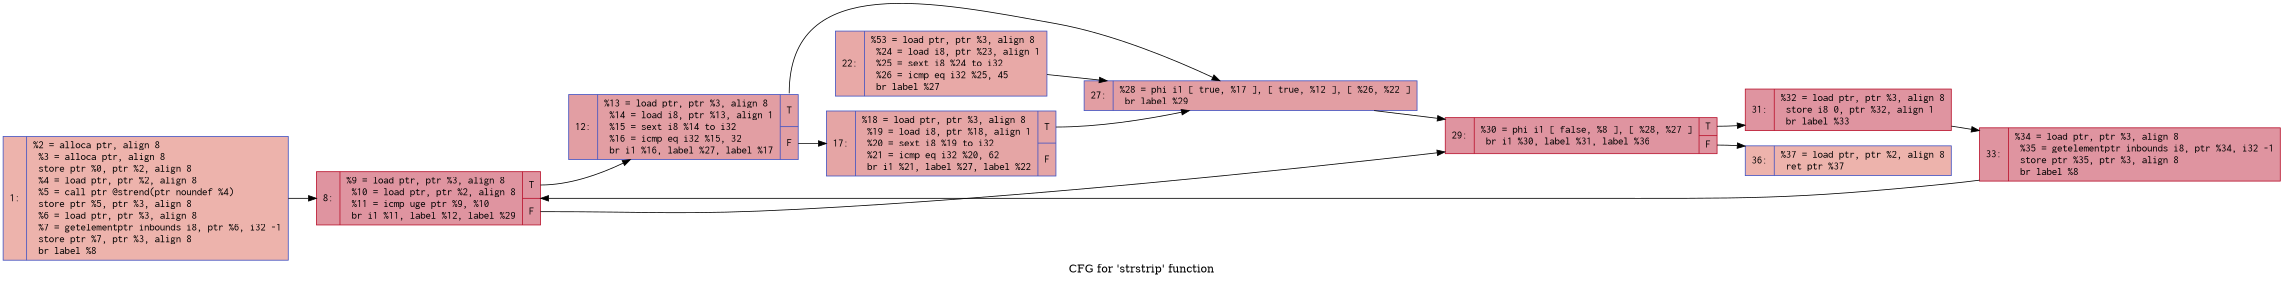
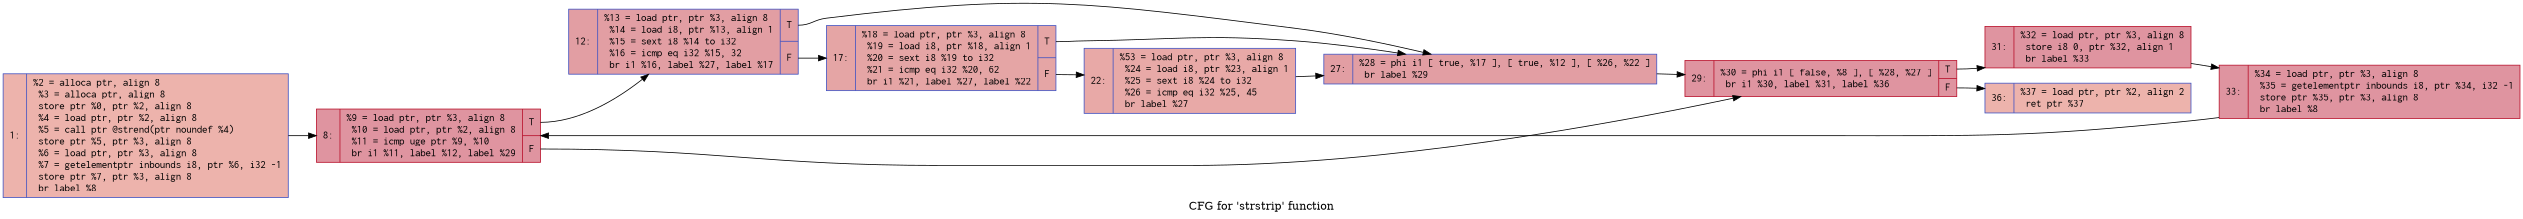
none -> (1066, 75)
(1863, 154) -> (2102, 92)
